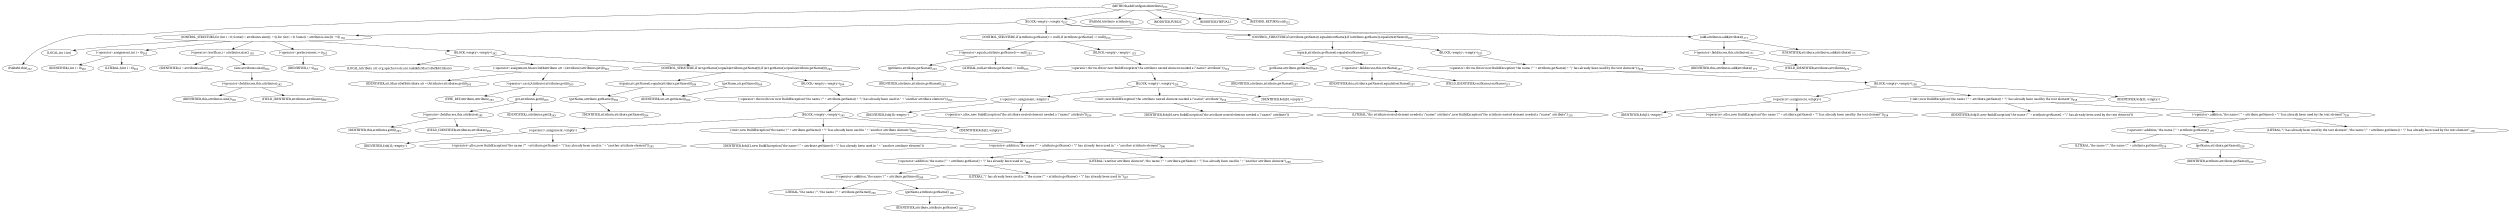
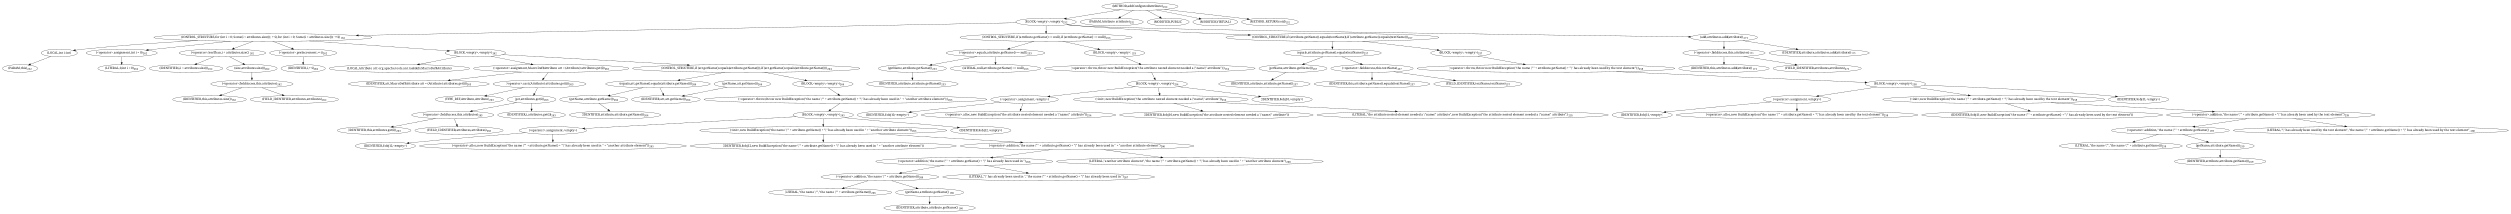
(559, 17) -> (41, 60)
(68, 68) -> none
